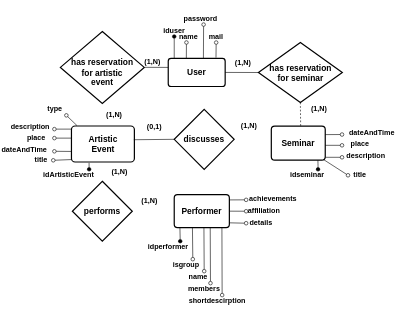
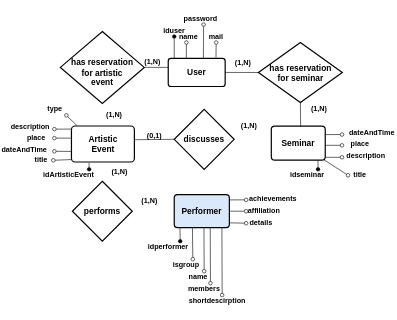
(301, 113) -> (301, 113)
(154, 128) -> (154, 137)
(202, 211) -> (202, 211)
